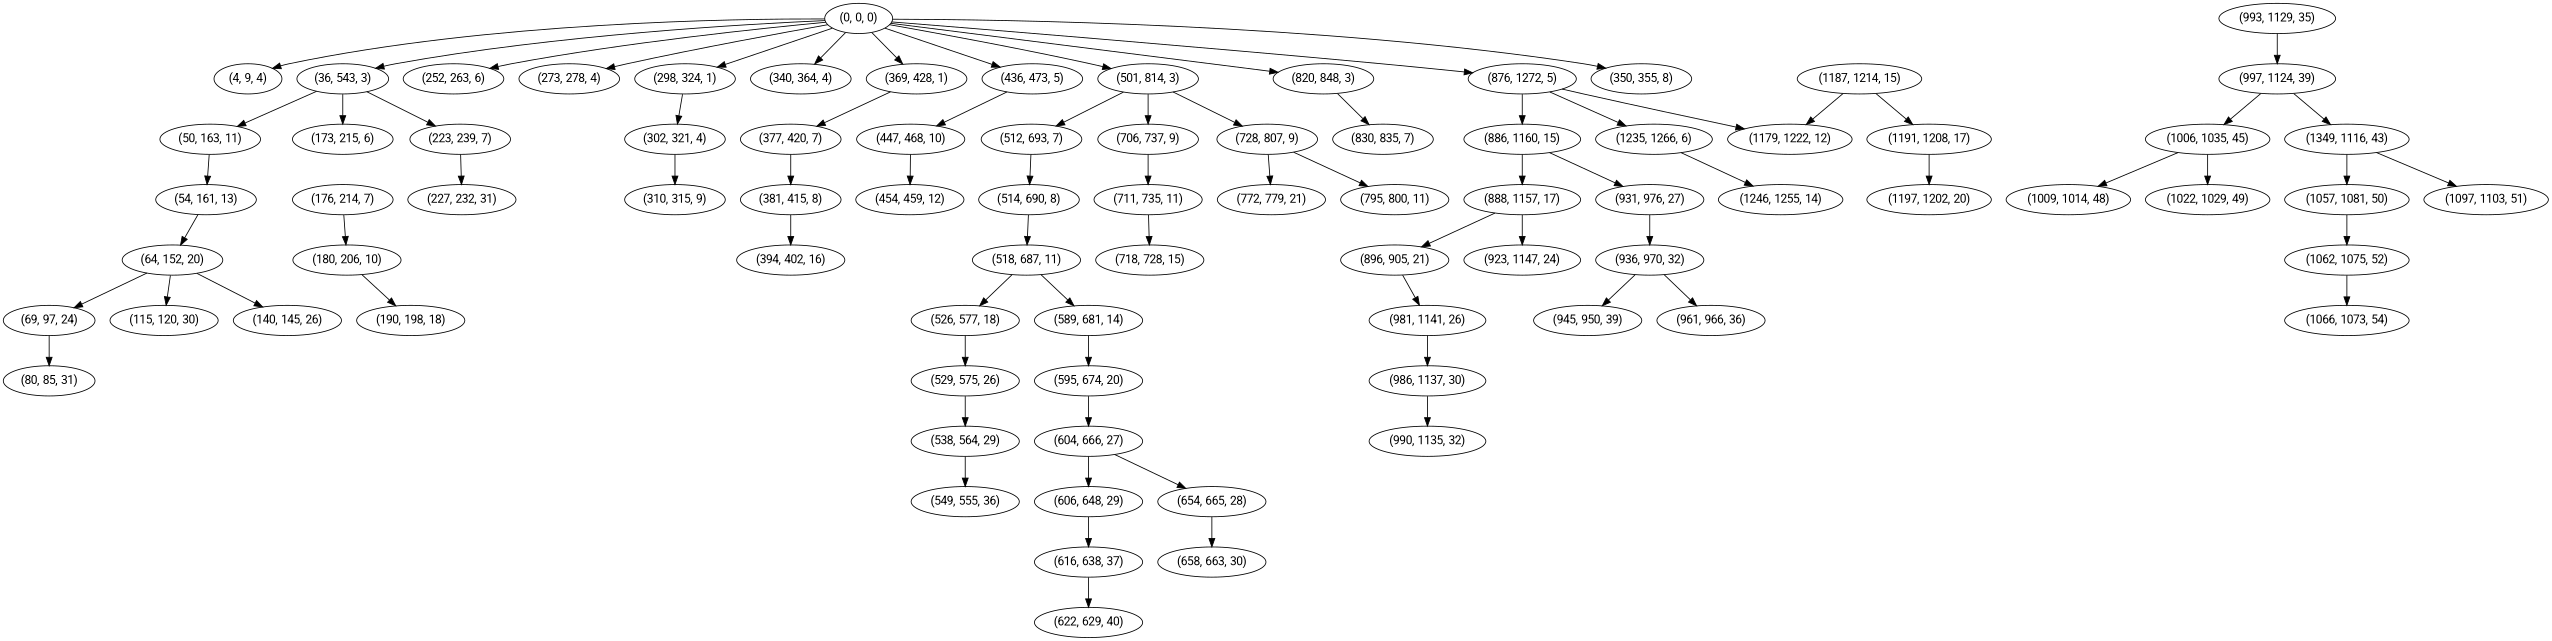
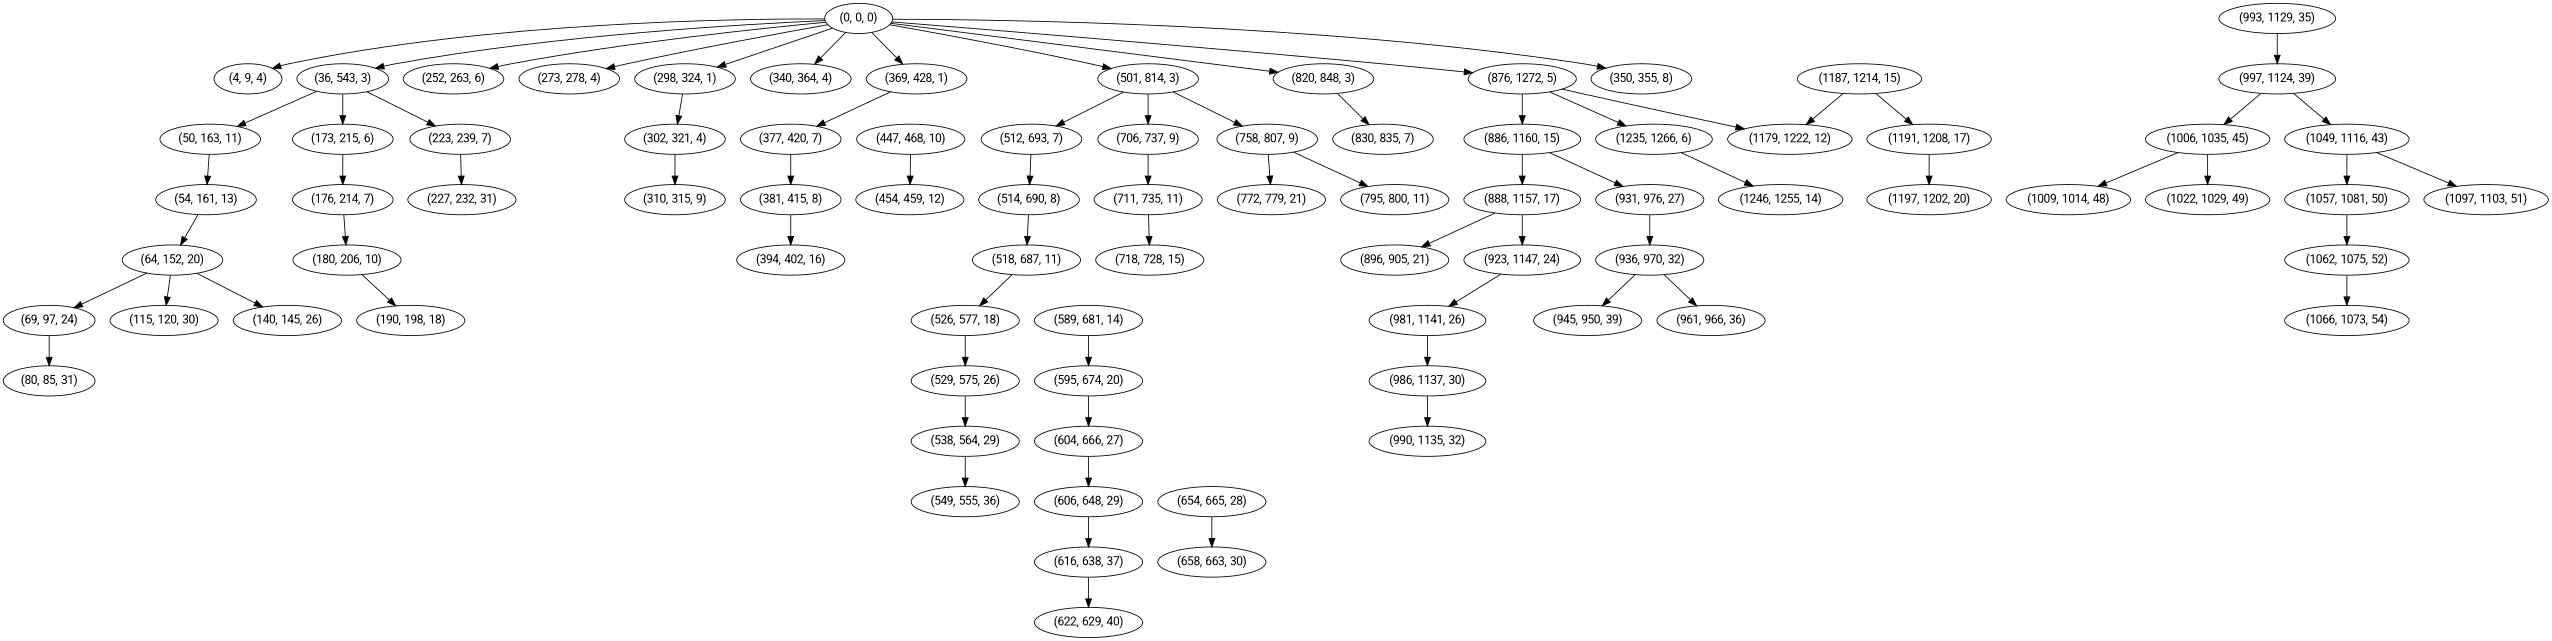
(1032, 79) -> none
(1267, 139) -> (1267, 139)
(2347, 139) -> (2347, 139)
none -> (343, 165)
(1409, 286) -> (1478, 288)
(1054, 287) -> none
(1146, 470) -> none
